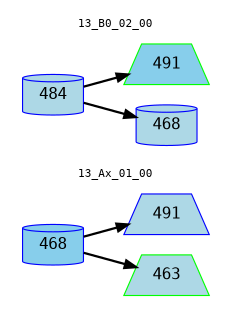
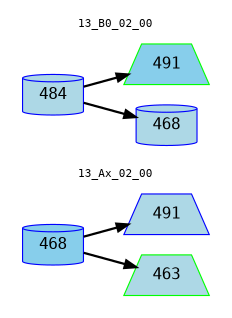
(116, 174) -> (116, 174)
